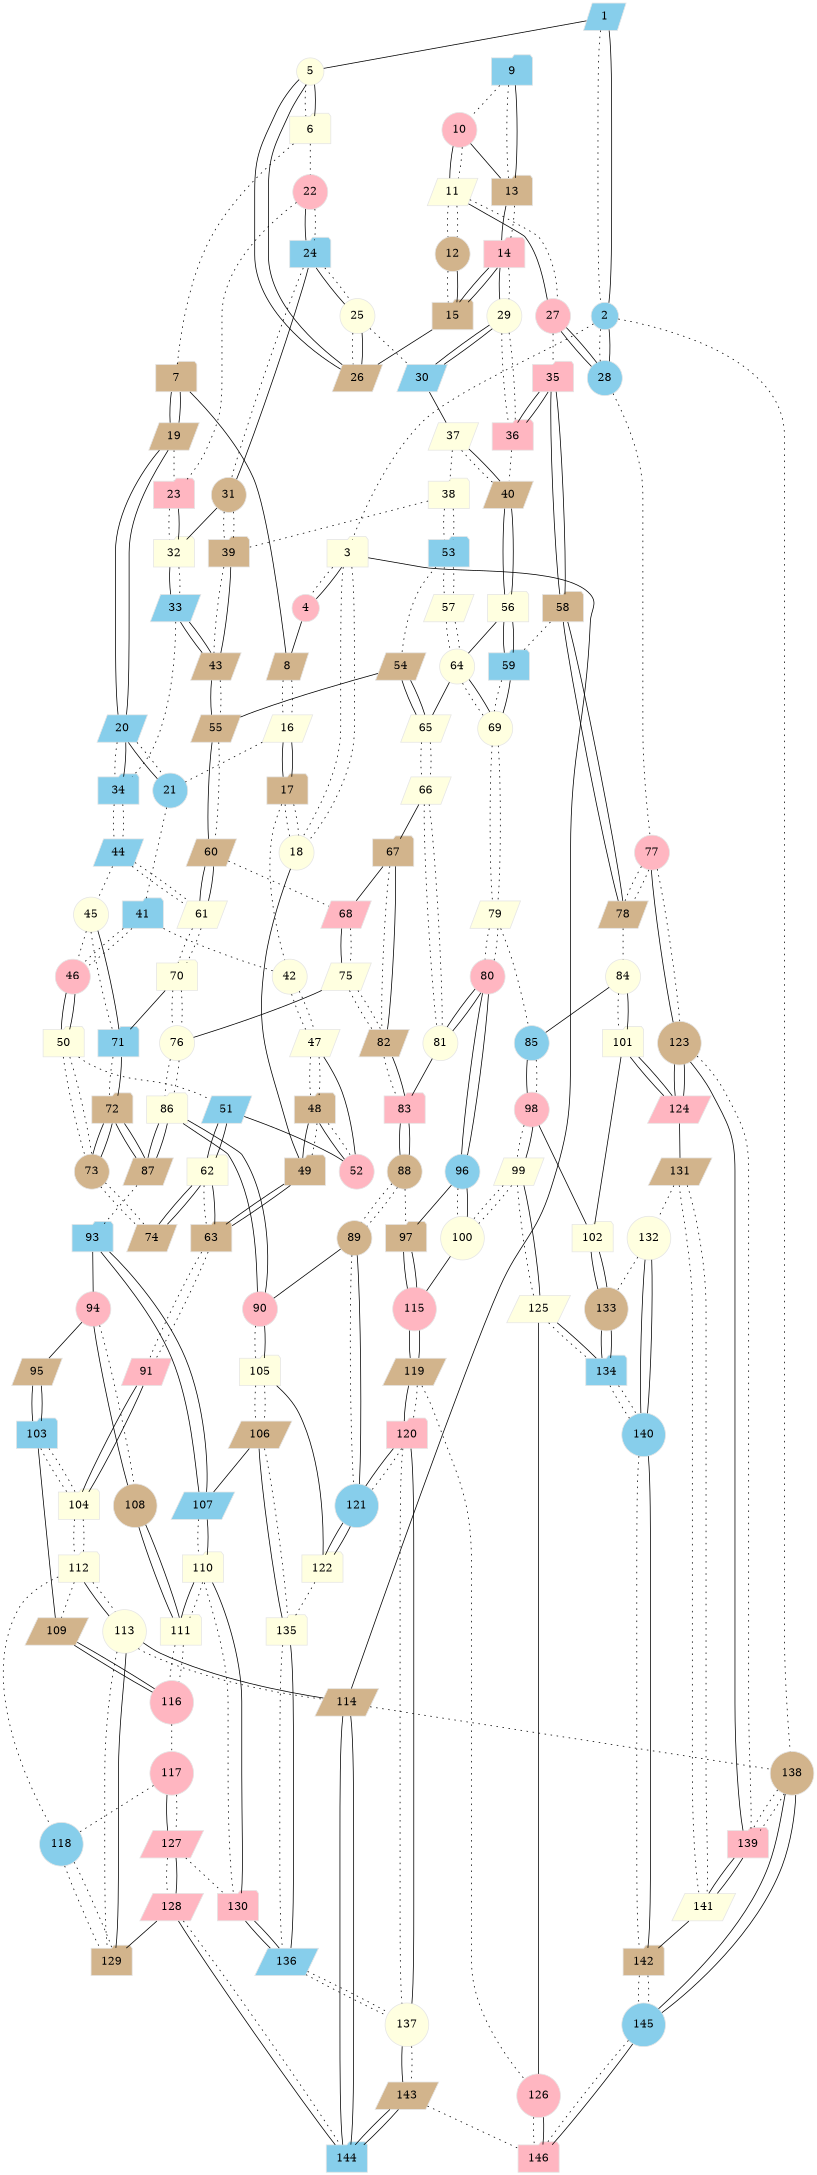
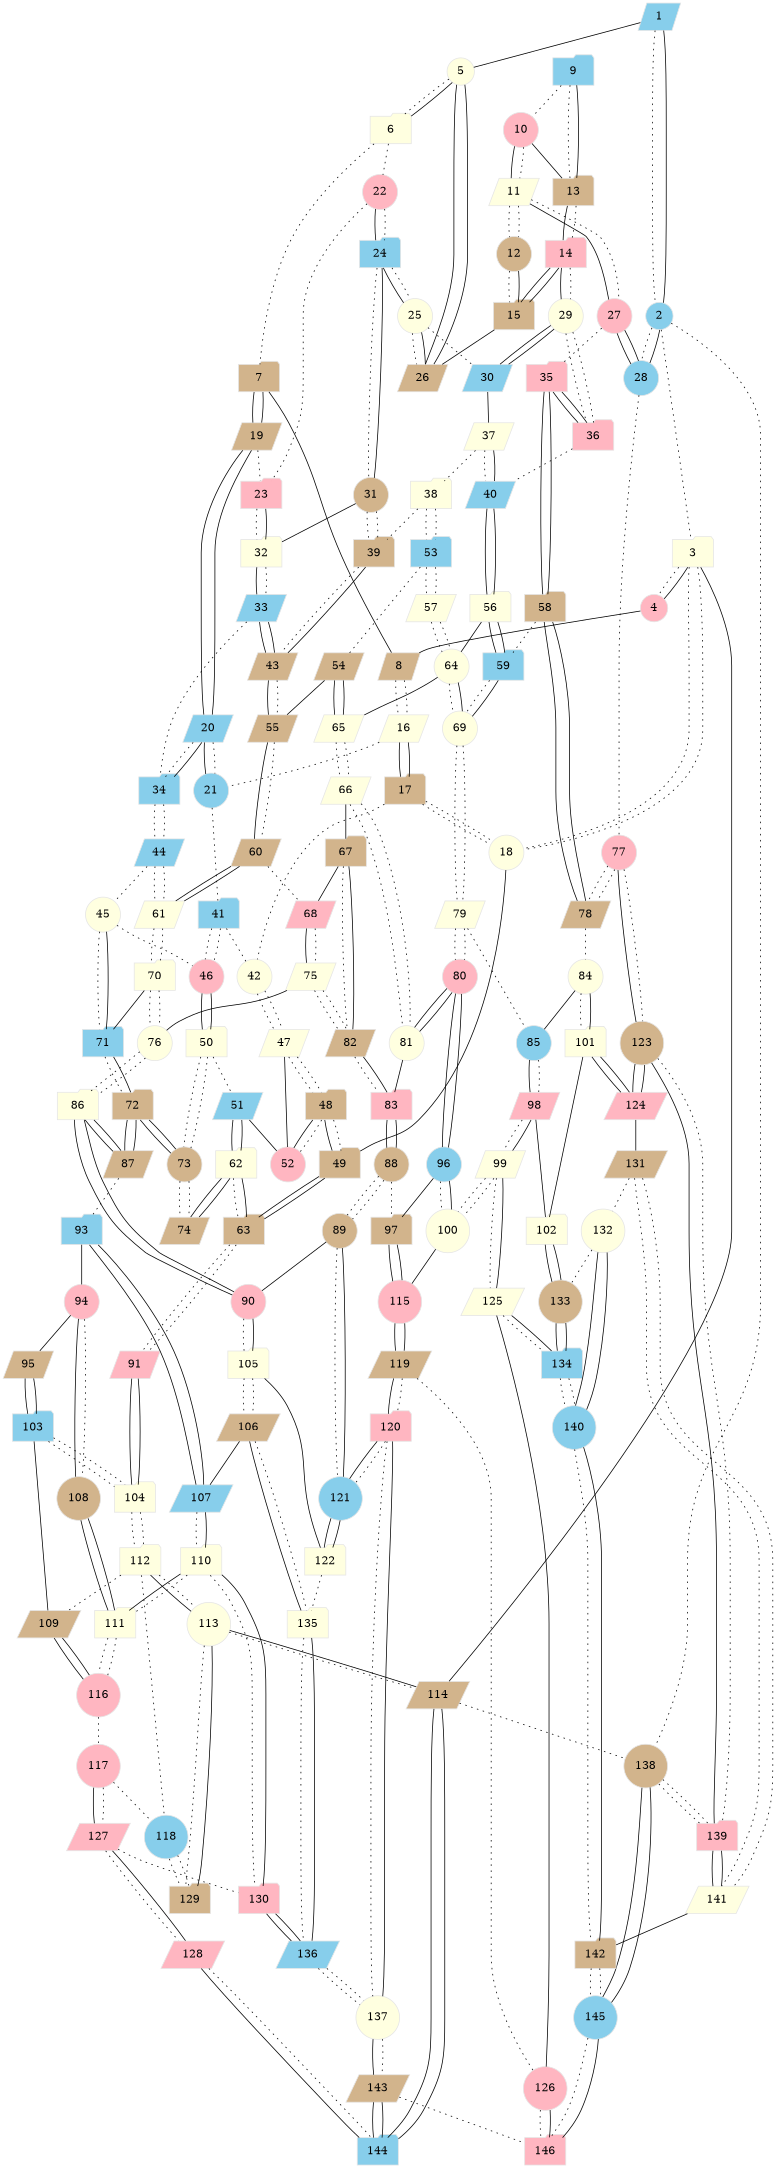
(508, 495) -> (490, 495)
(532, 1110) -> (535, 1106)
(142, 1935) -> none
